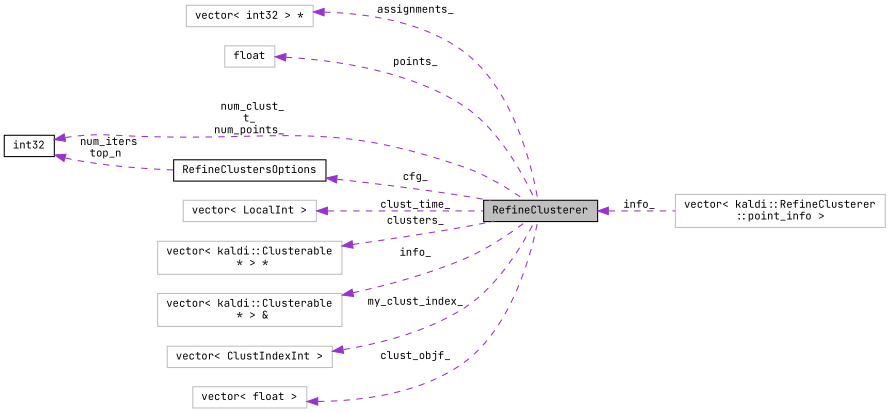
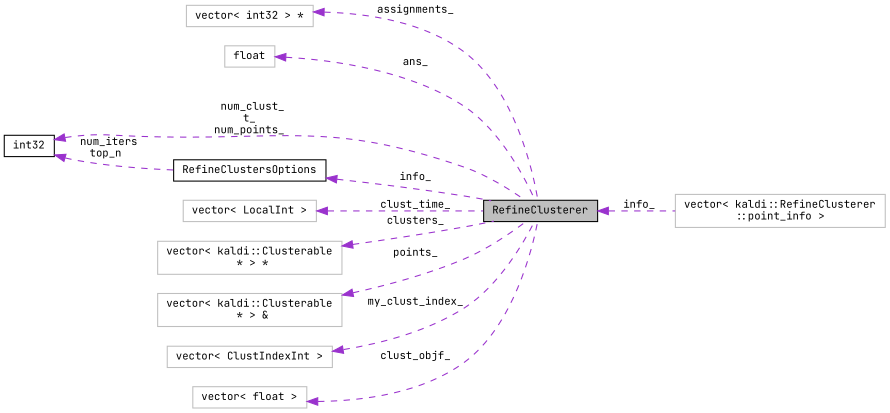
(413, 62) -> (413, 62)
(413, 177) -> (413, 177)
(413, 253) -> (413, 253)
